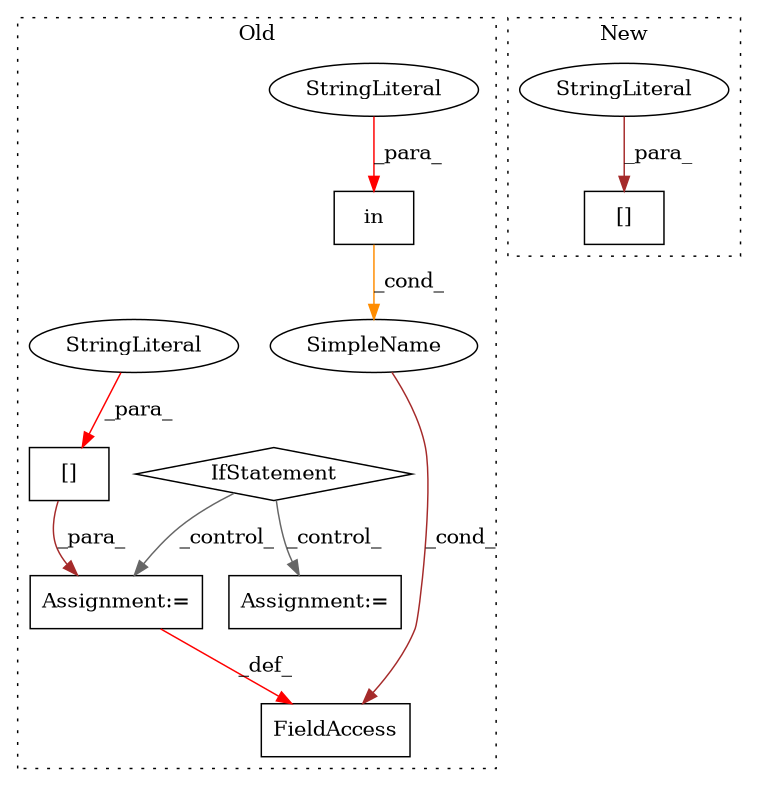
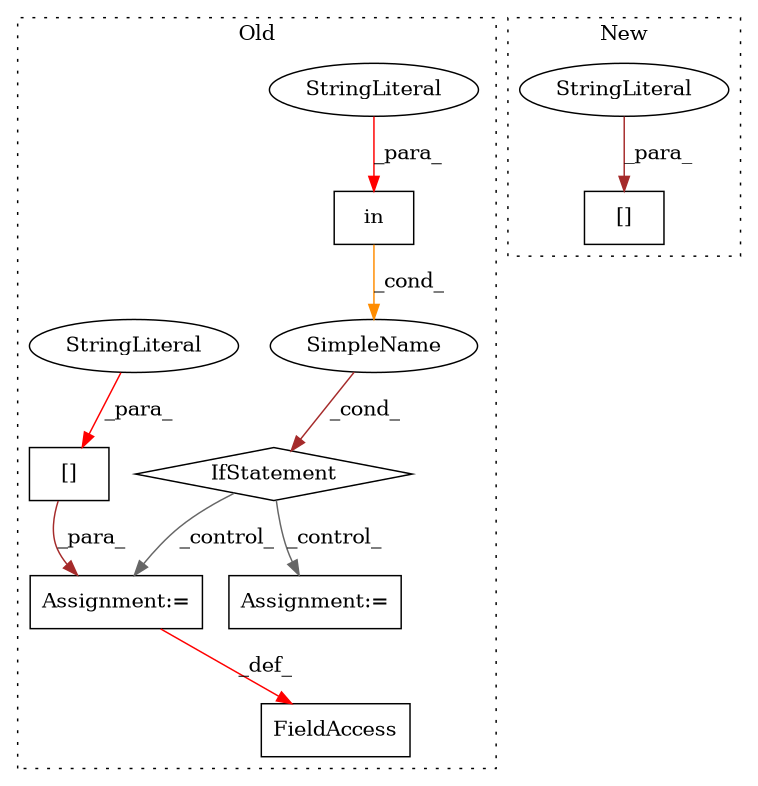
(426, 535) -> (327, 406)
